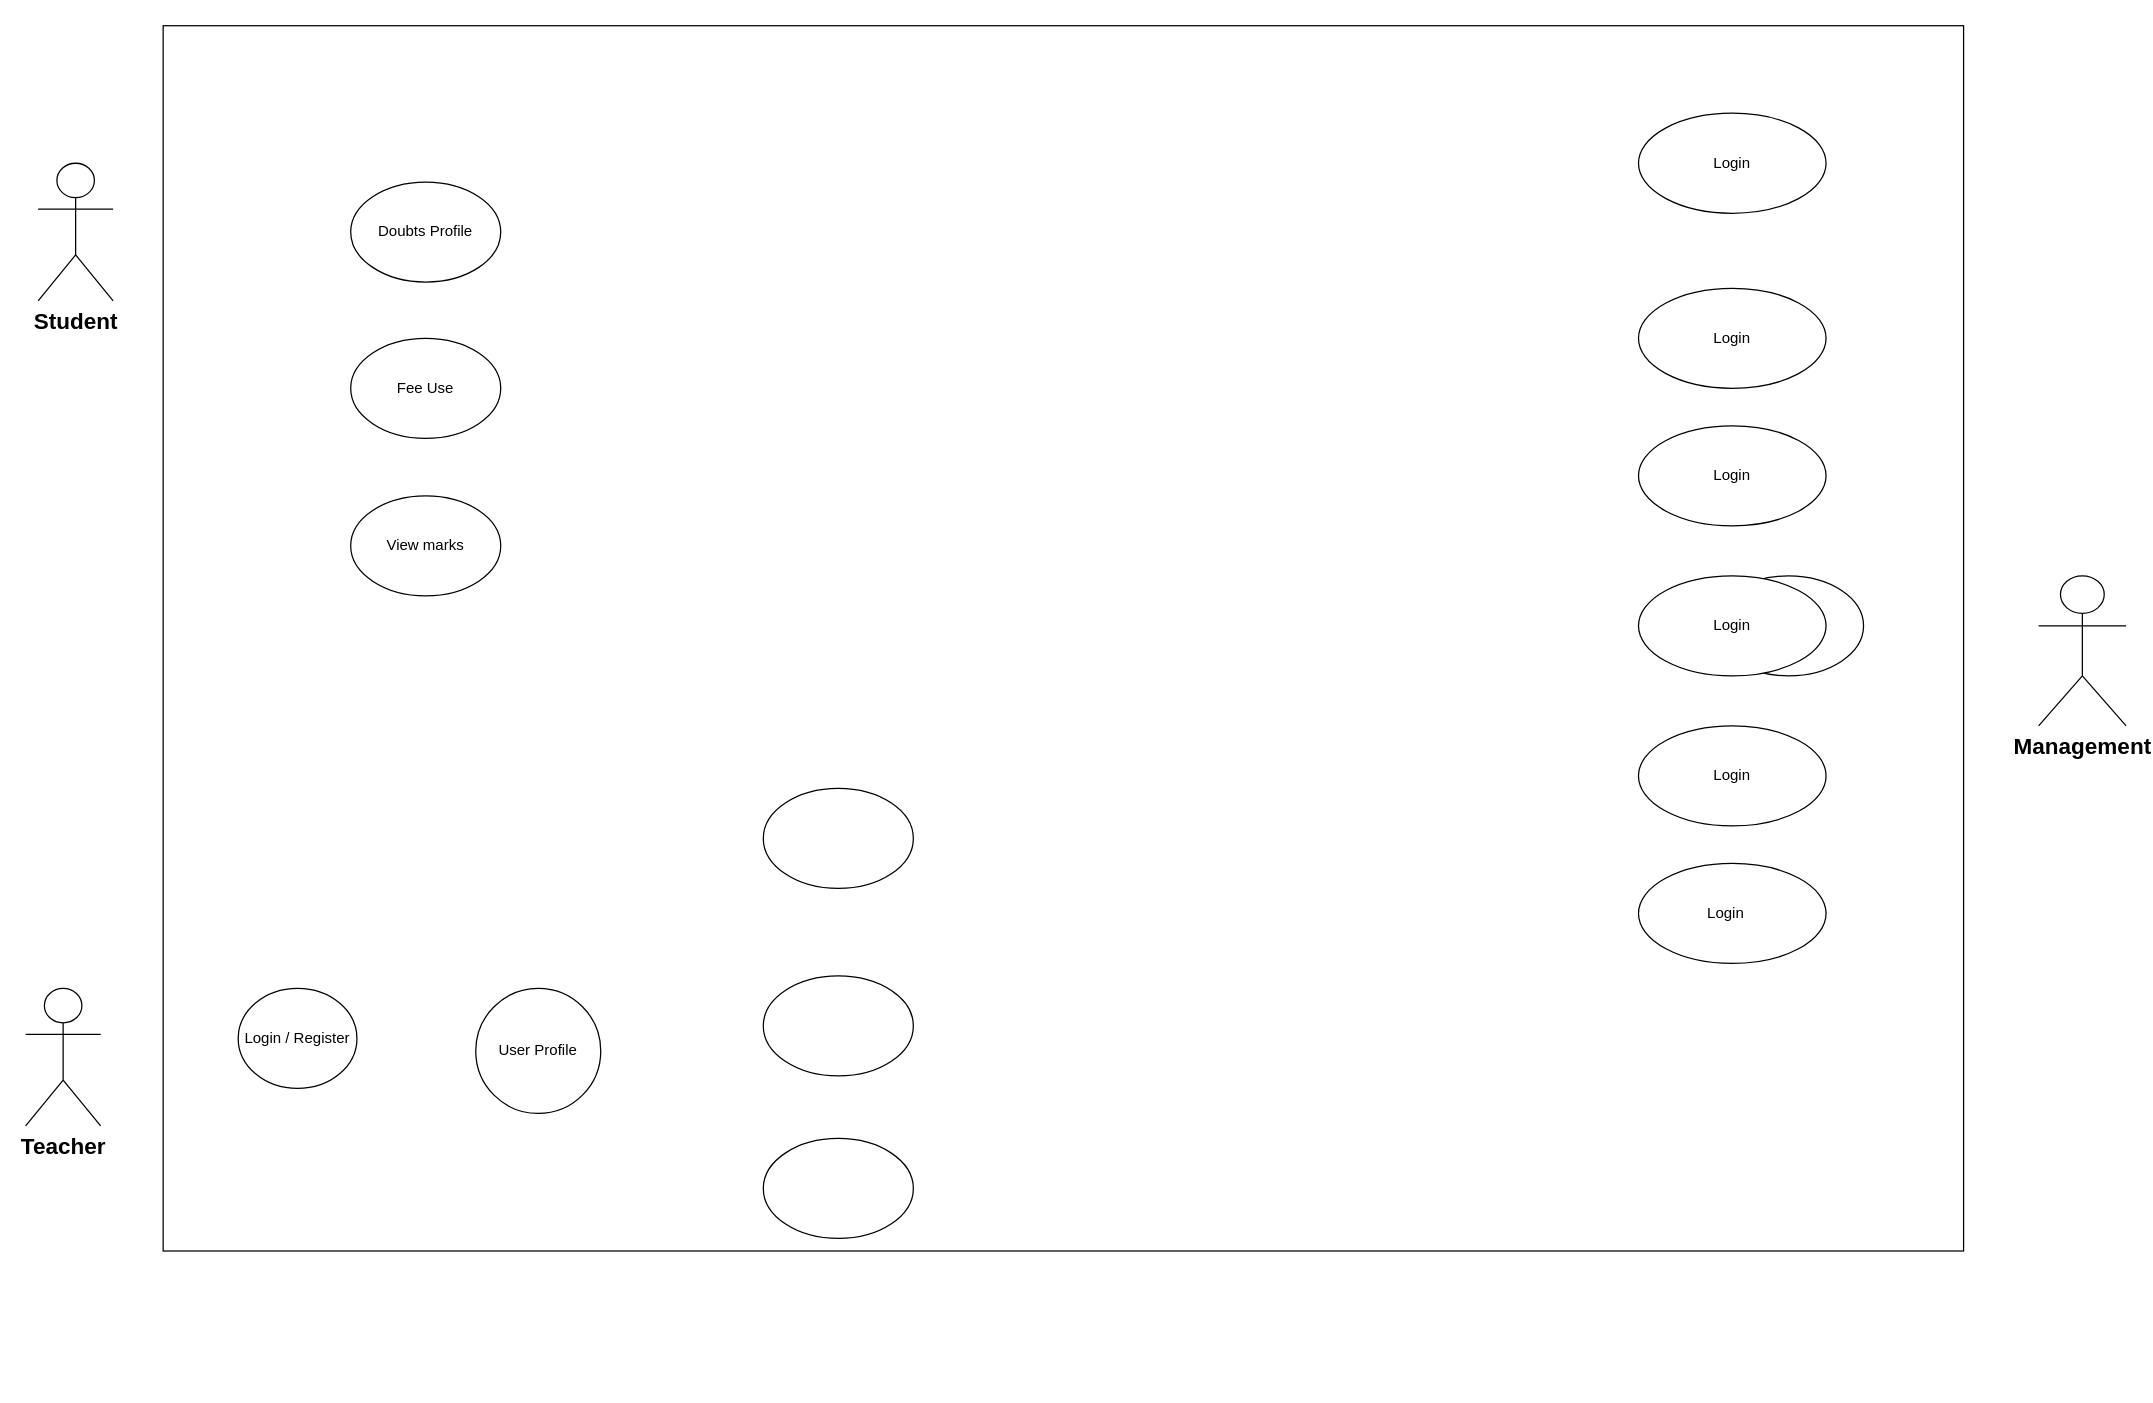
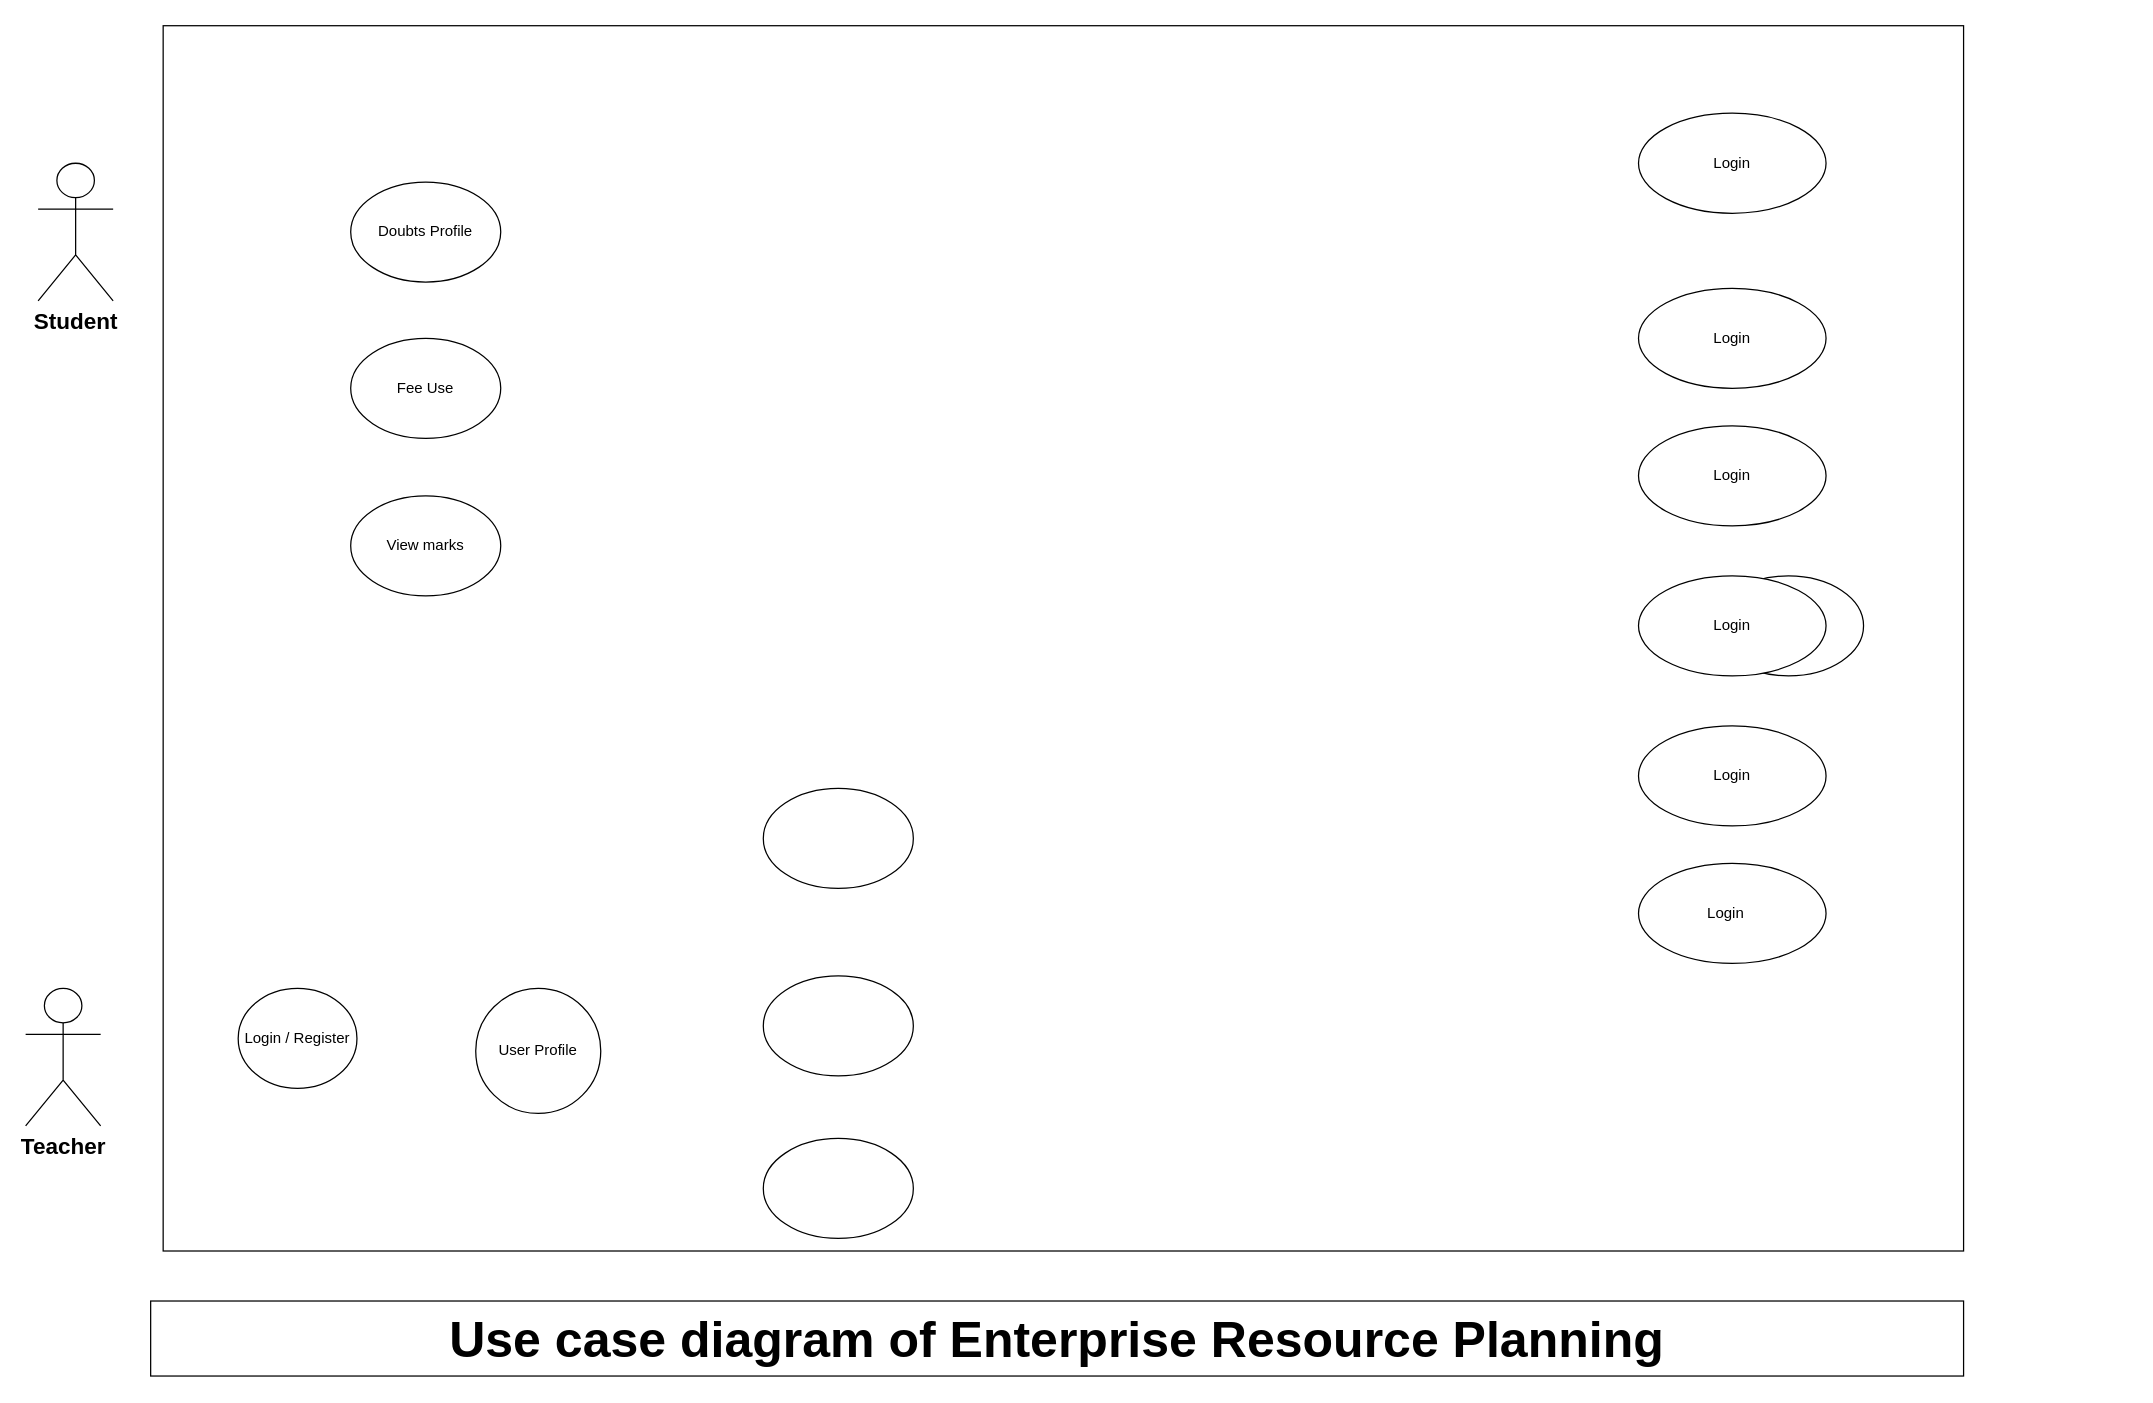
(2082, 651) -> none
none -> (1057, 1338)
